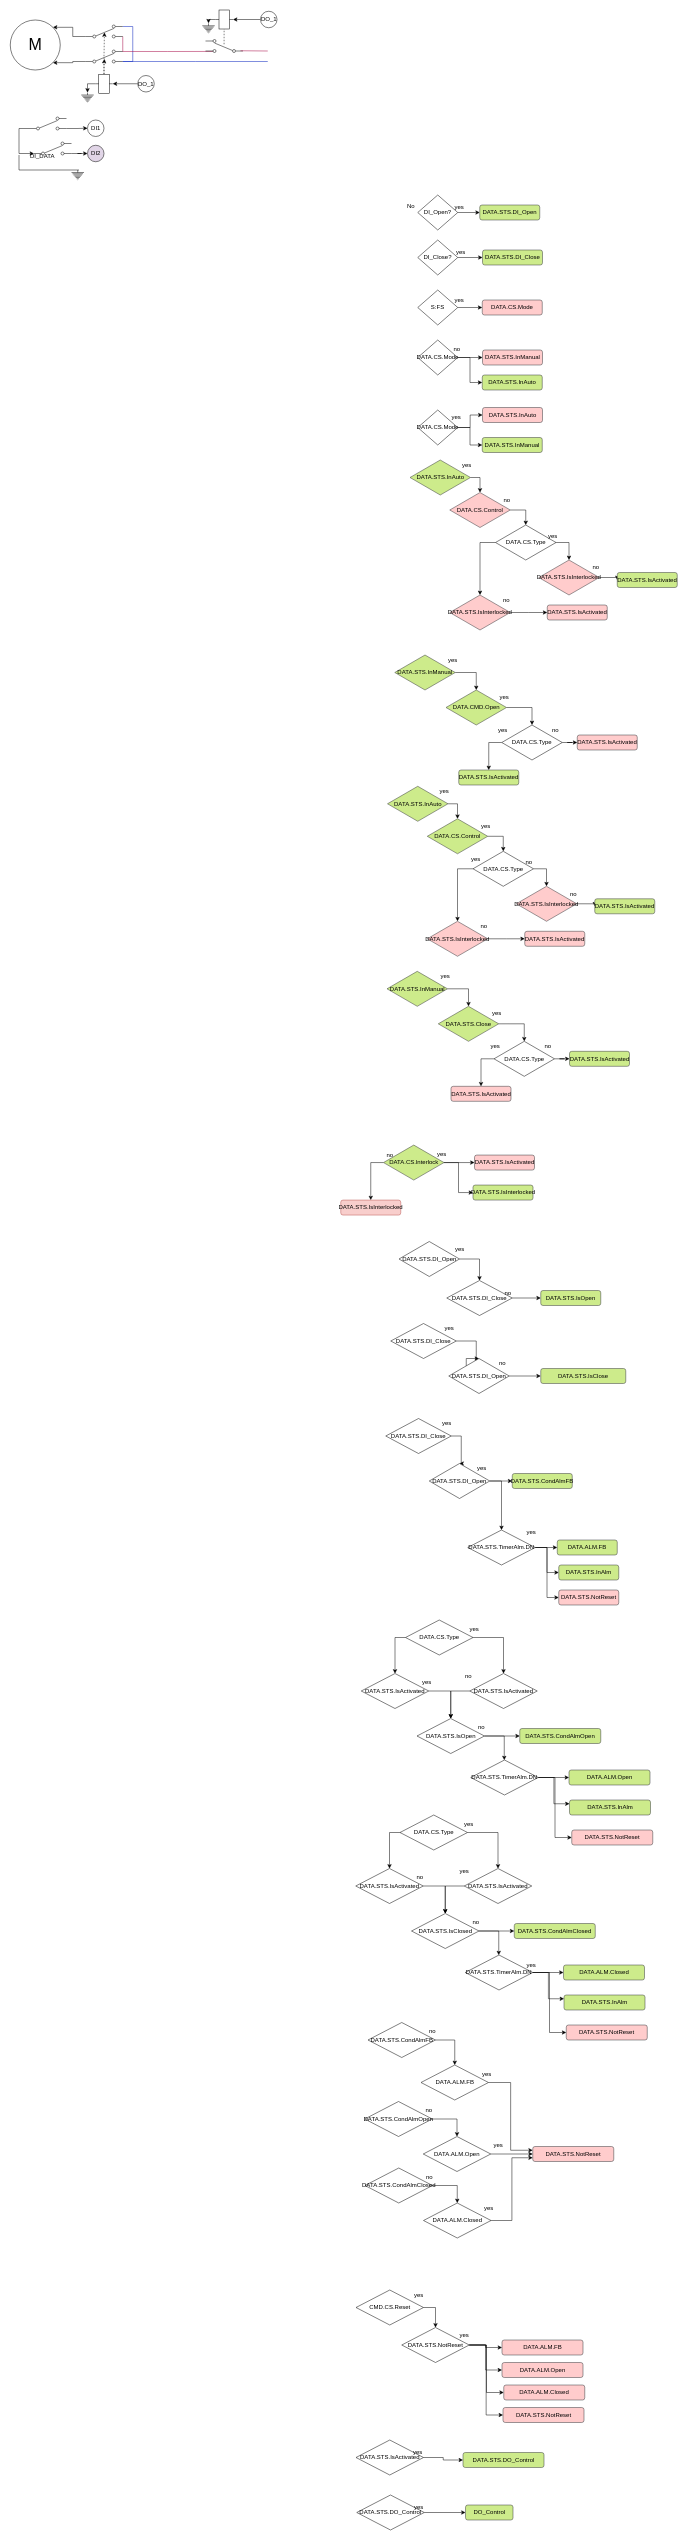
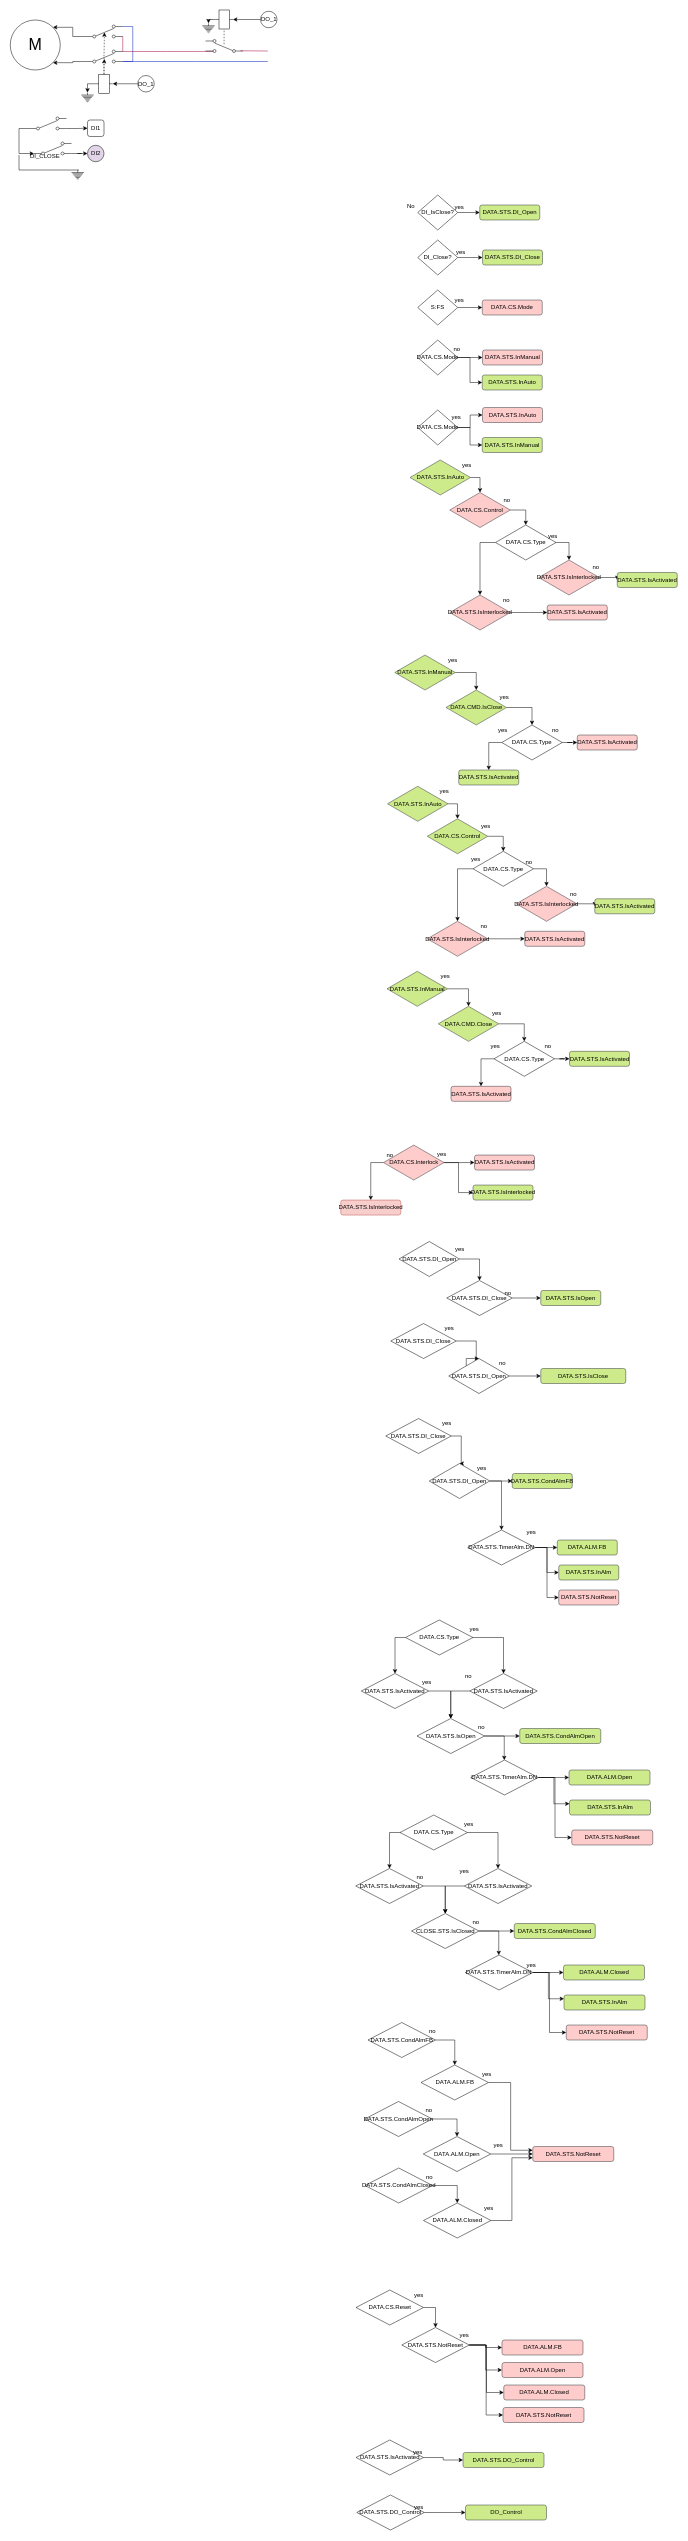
(96, 128) -> (96, 128)
(42, 156) -> (44, 156)
(438, 212) -> (438, 212)
(477, 707) -> (477, 707)
(469, 1024) -> (469, 1024)
(414, 1162) -> (414, 1162)
(446, 1931) -> (446, 1931)
(390, 2307) -> (390, 2307)
(489, 2512) -> (506, 2512)
